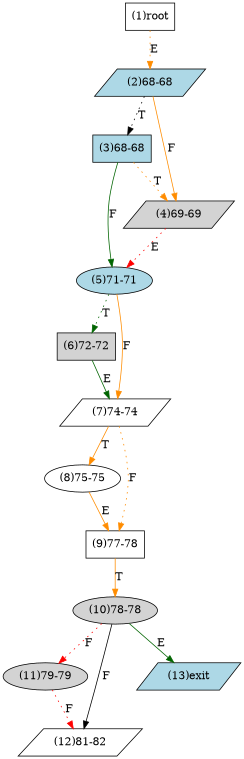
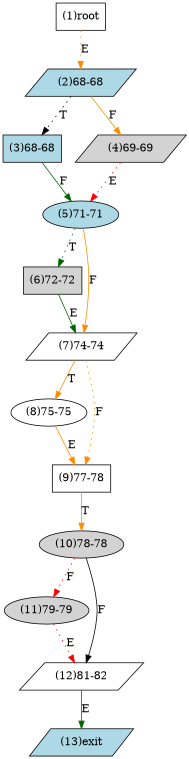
(148, 179) -> none
(149, 641) -> (82, 706)
(69, 709) -> (71, 643)
